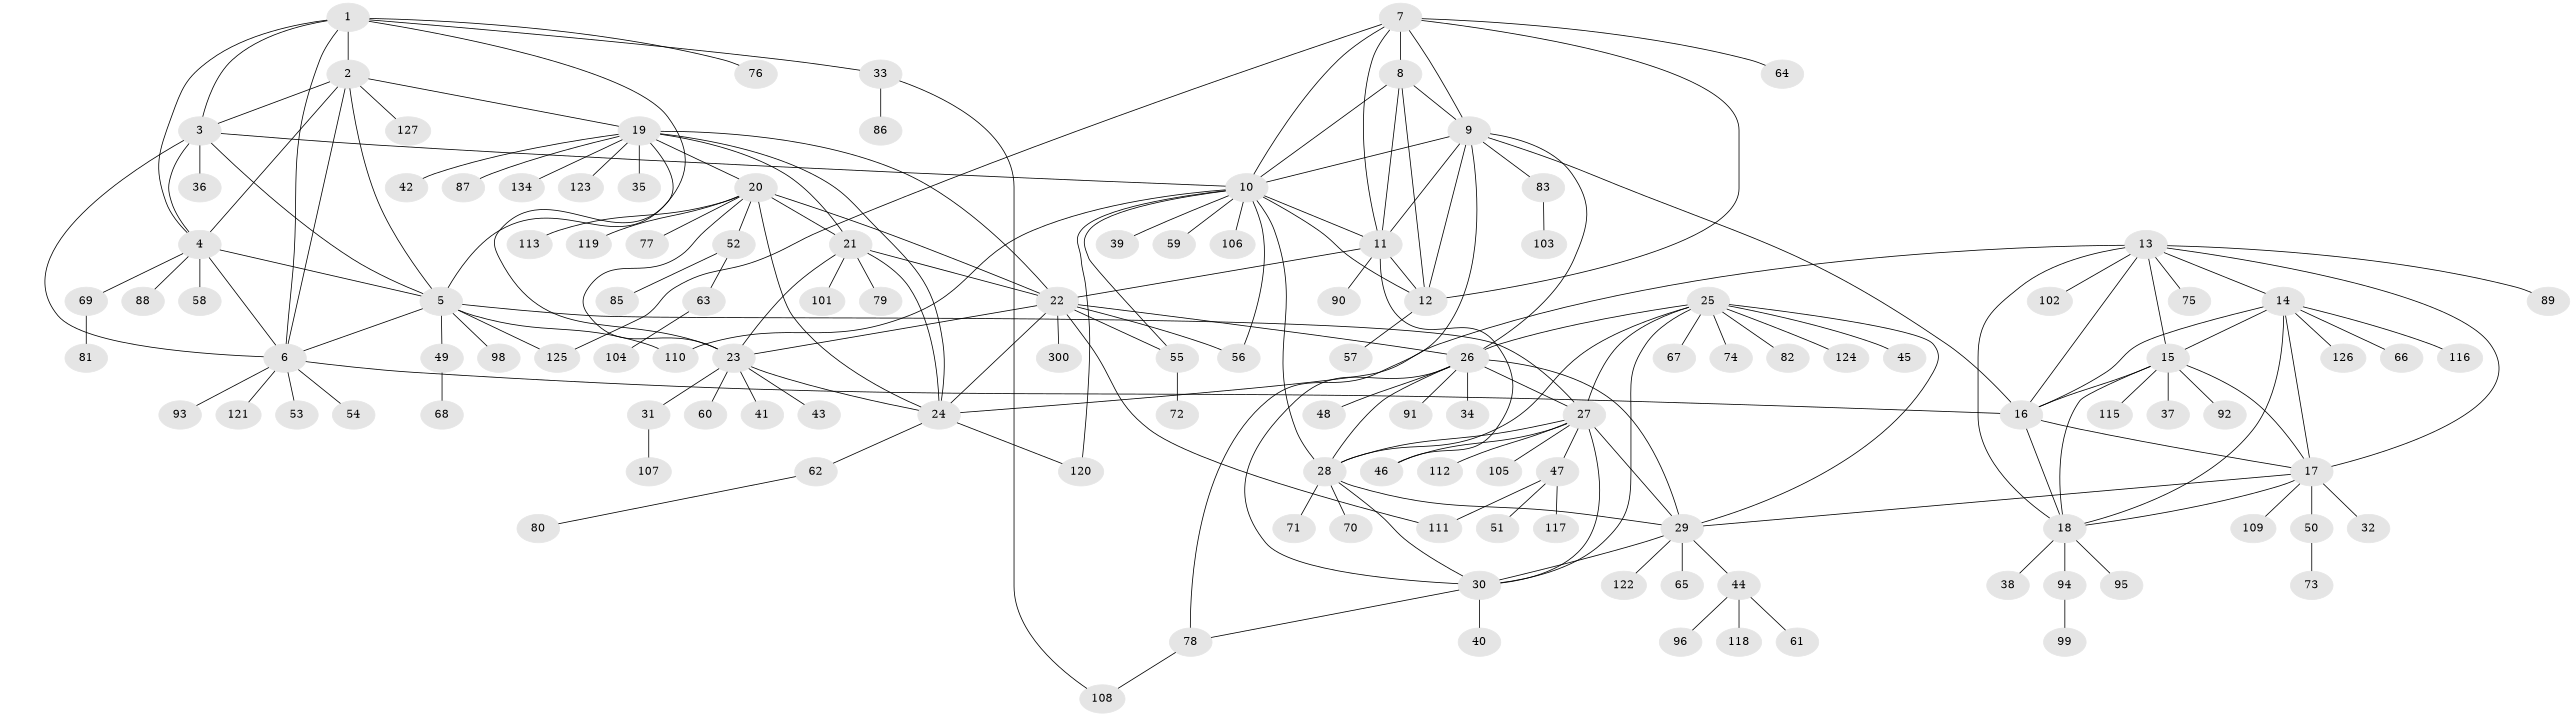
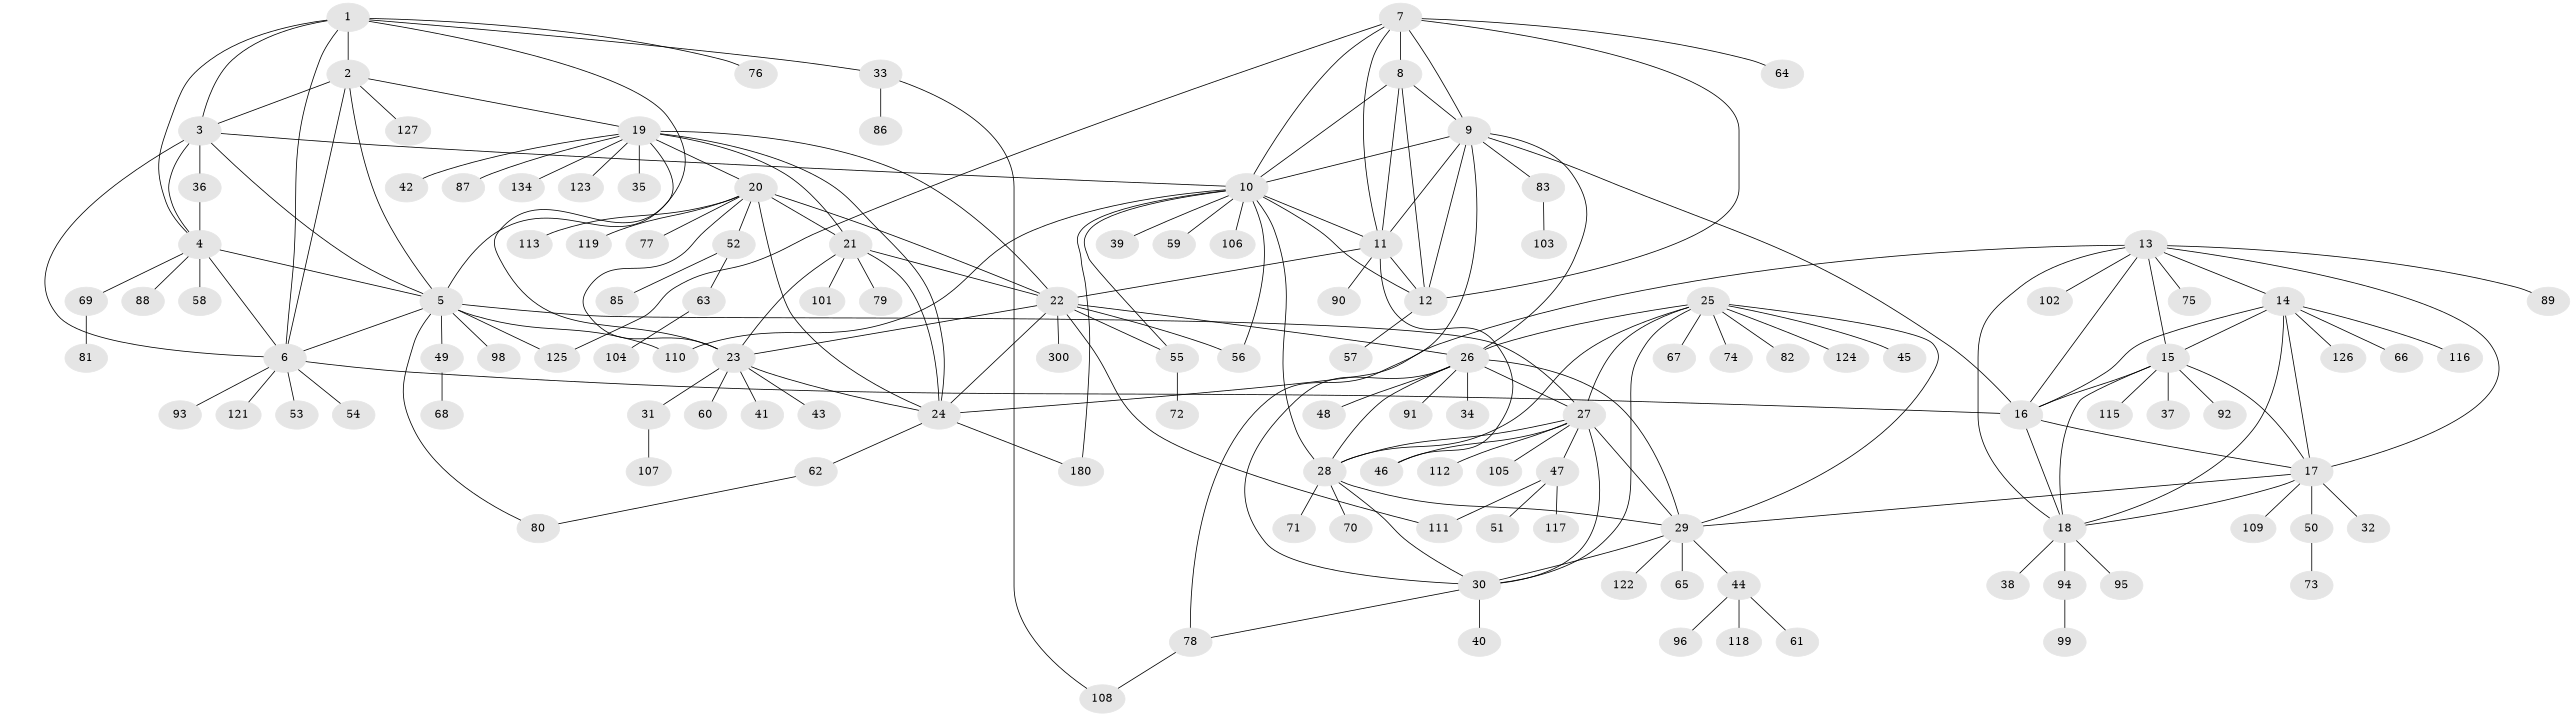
(274, 159) -> (200, 216)
none -> (419, 438)
(1081, 472) -> (1081, 472)
